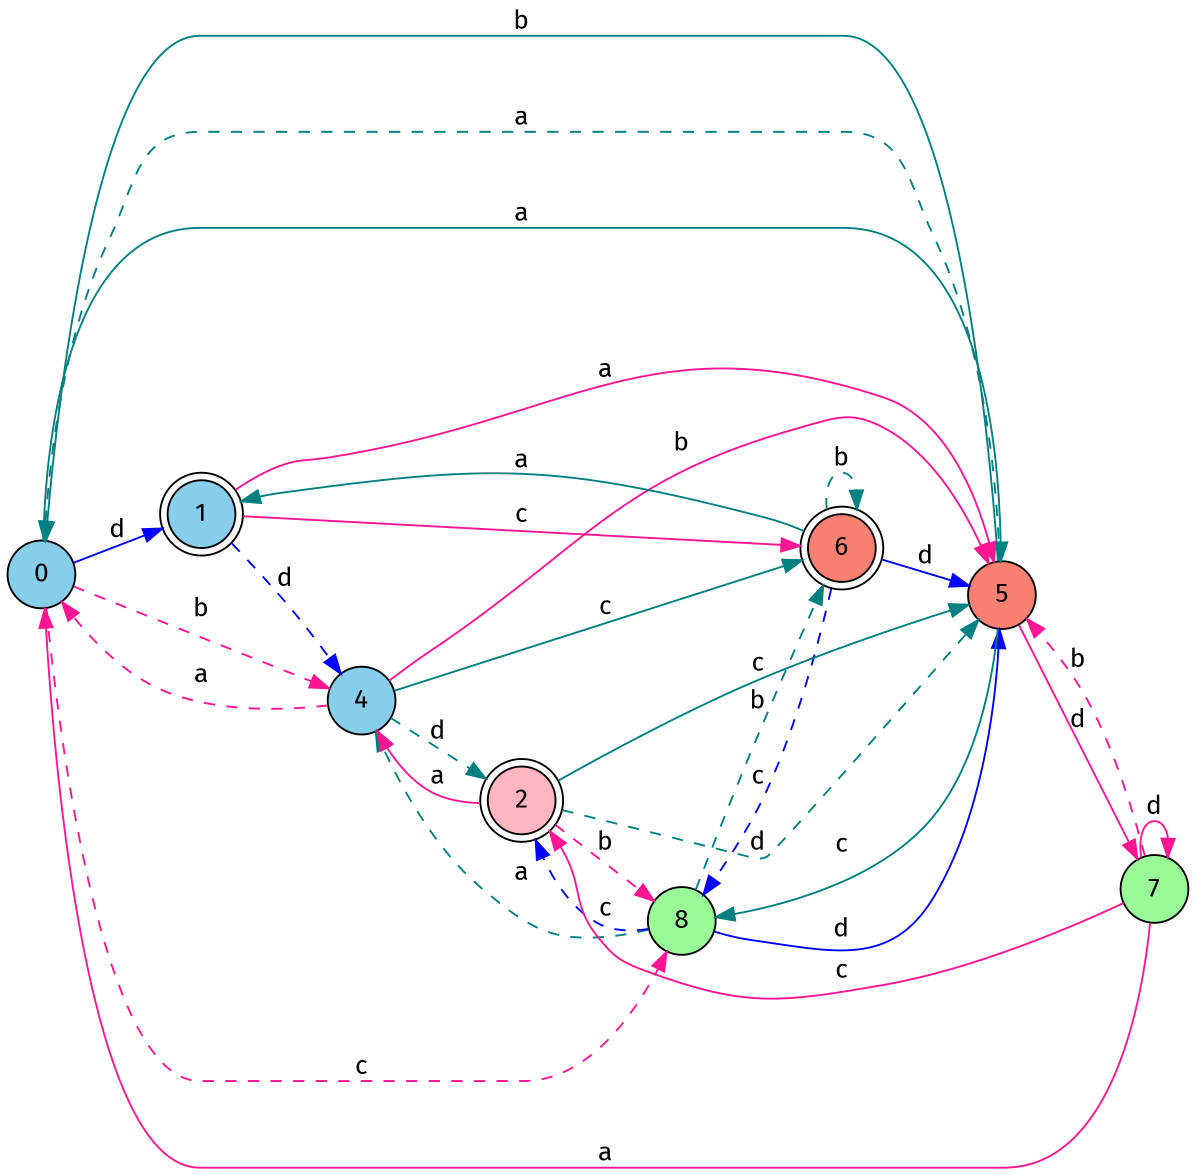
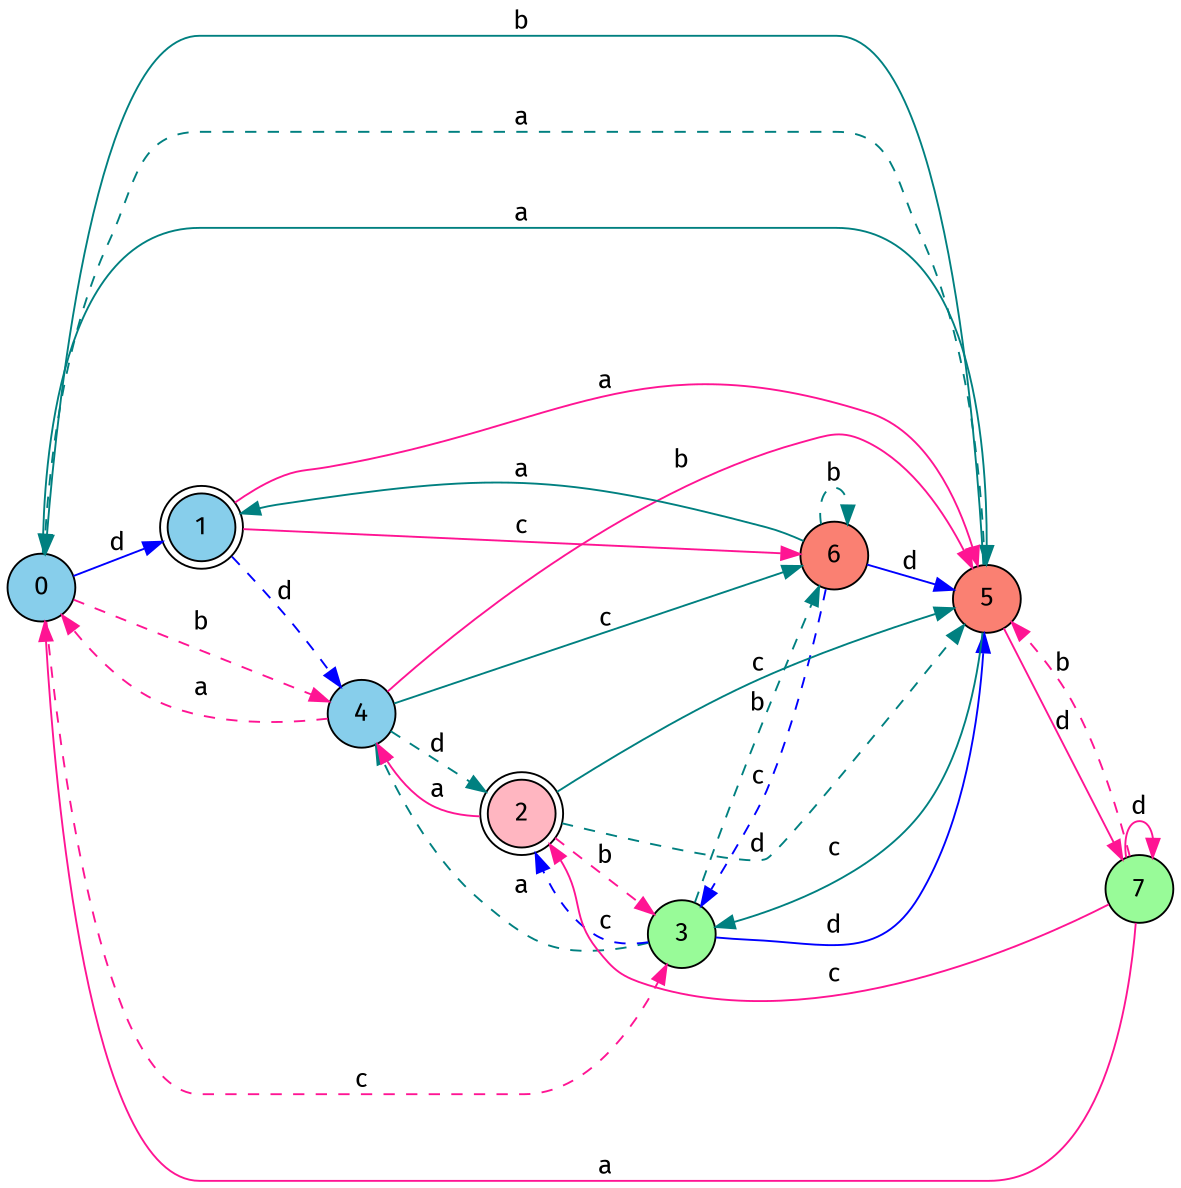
(842, 548) -> (834, 556)
(682, 921) -> (682, 934)
